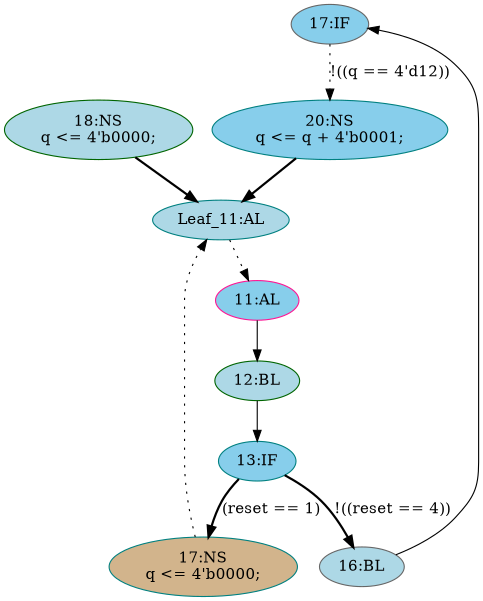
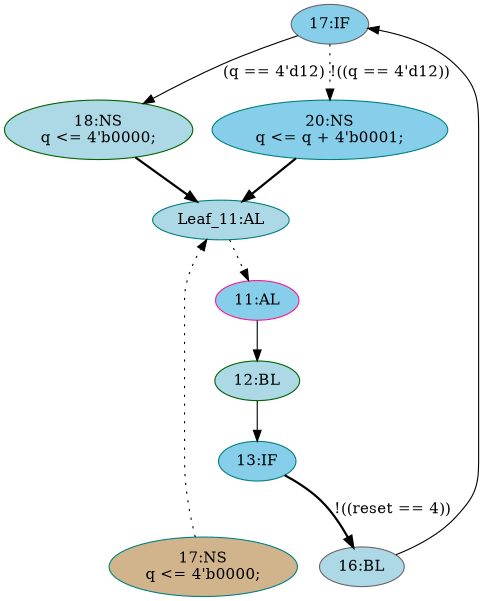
none -> (224, 63)
(222, 501) -> none
